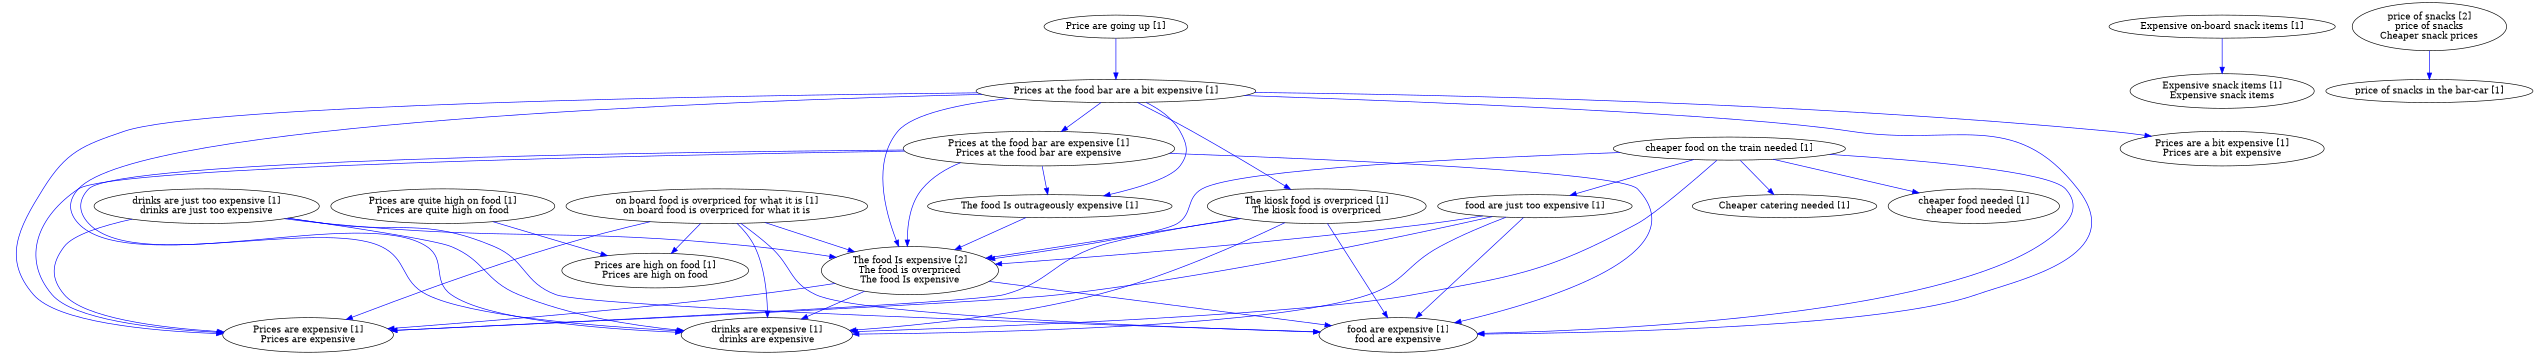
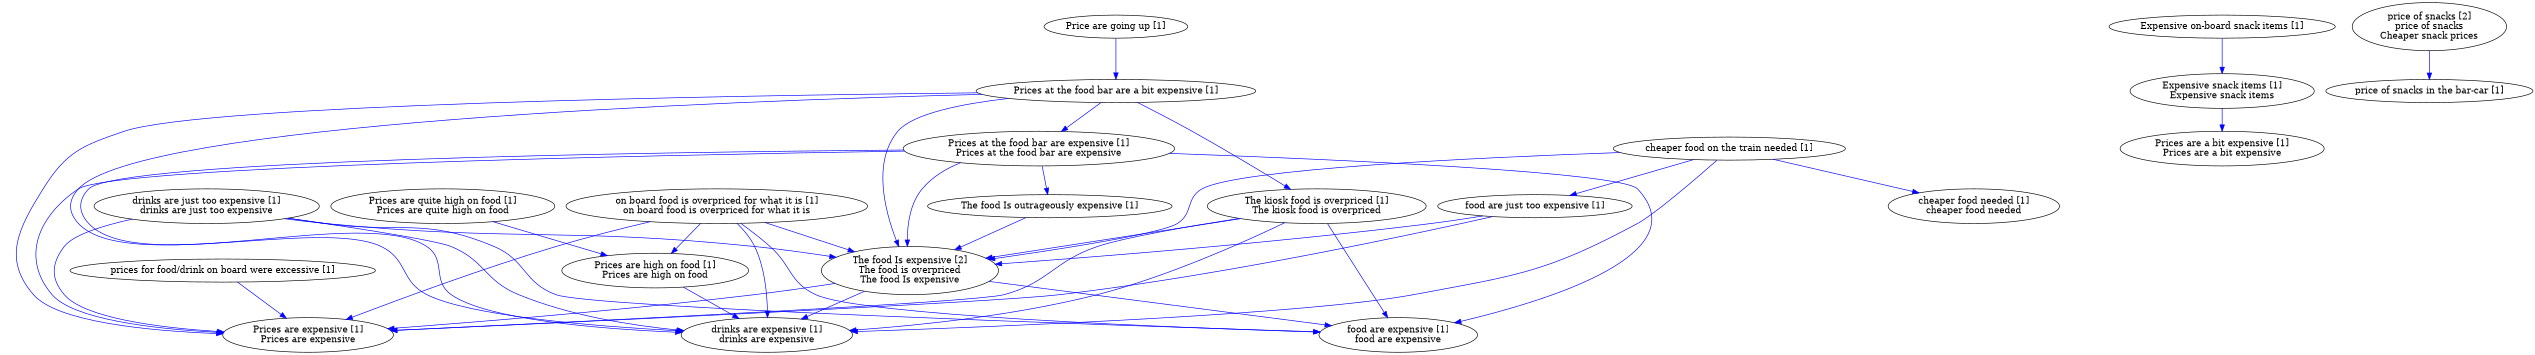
(1700, 105) -> (2222, 117)
(2006, 139) -> none
(1182, 163) -> none
(1785, 206) -> none
(1472, 266) -> none
none -> (223, 271)
(1920, 288) -> none
(1194, 321) -> (712, 303)
